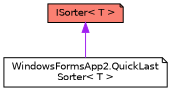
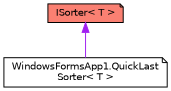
(86, 72) -> (86, 72)
